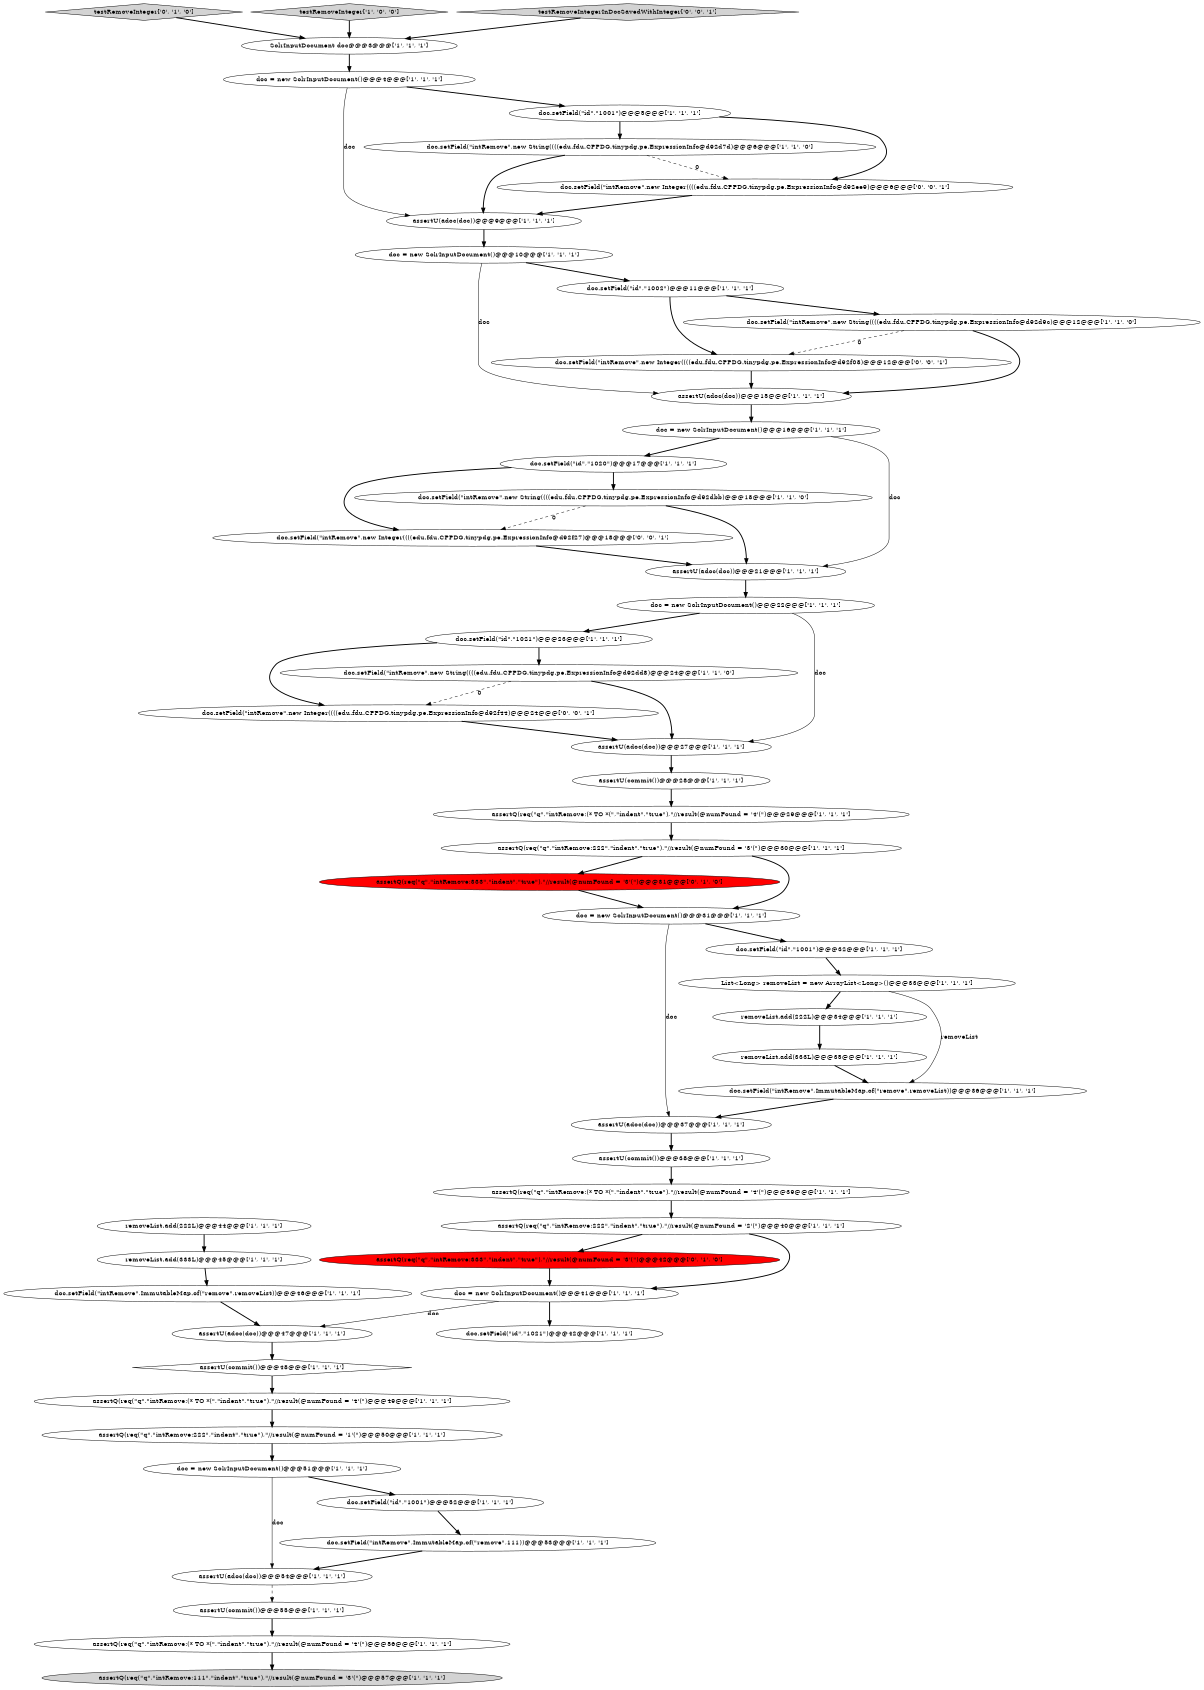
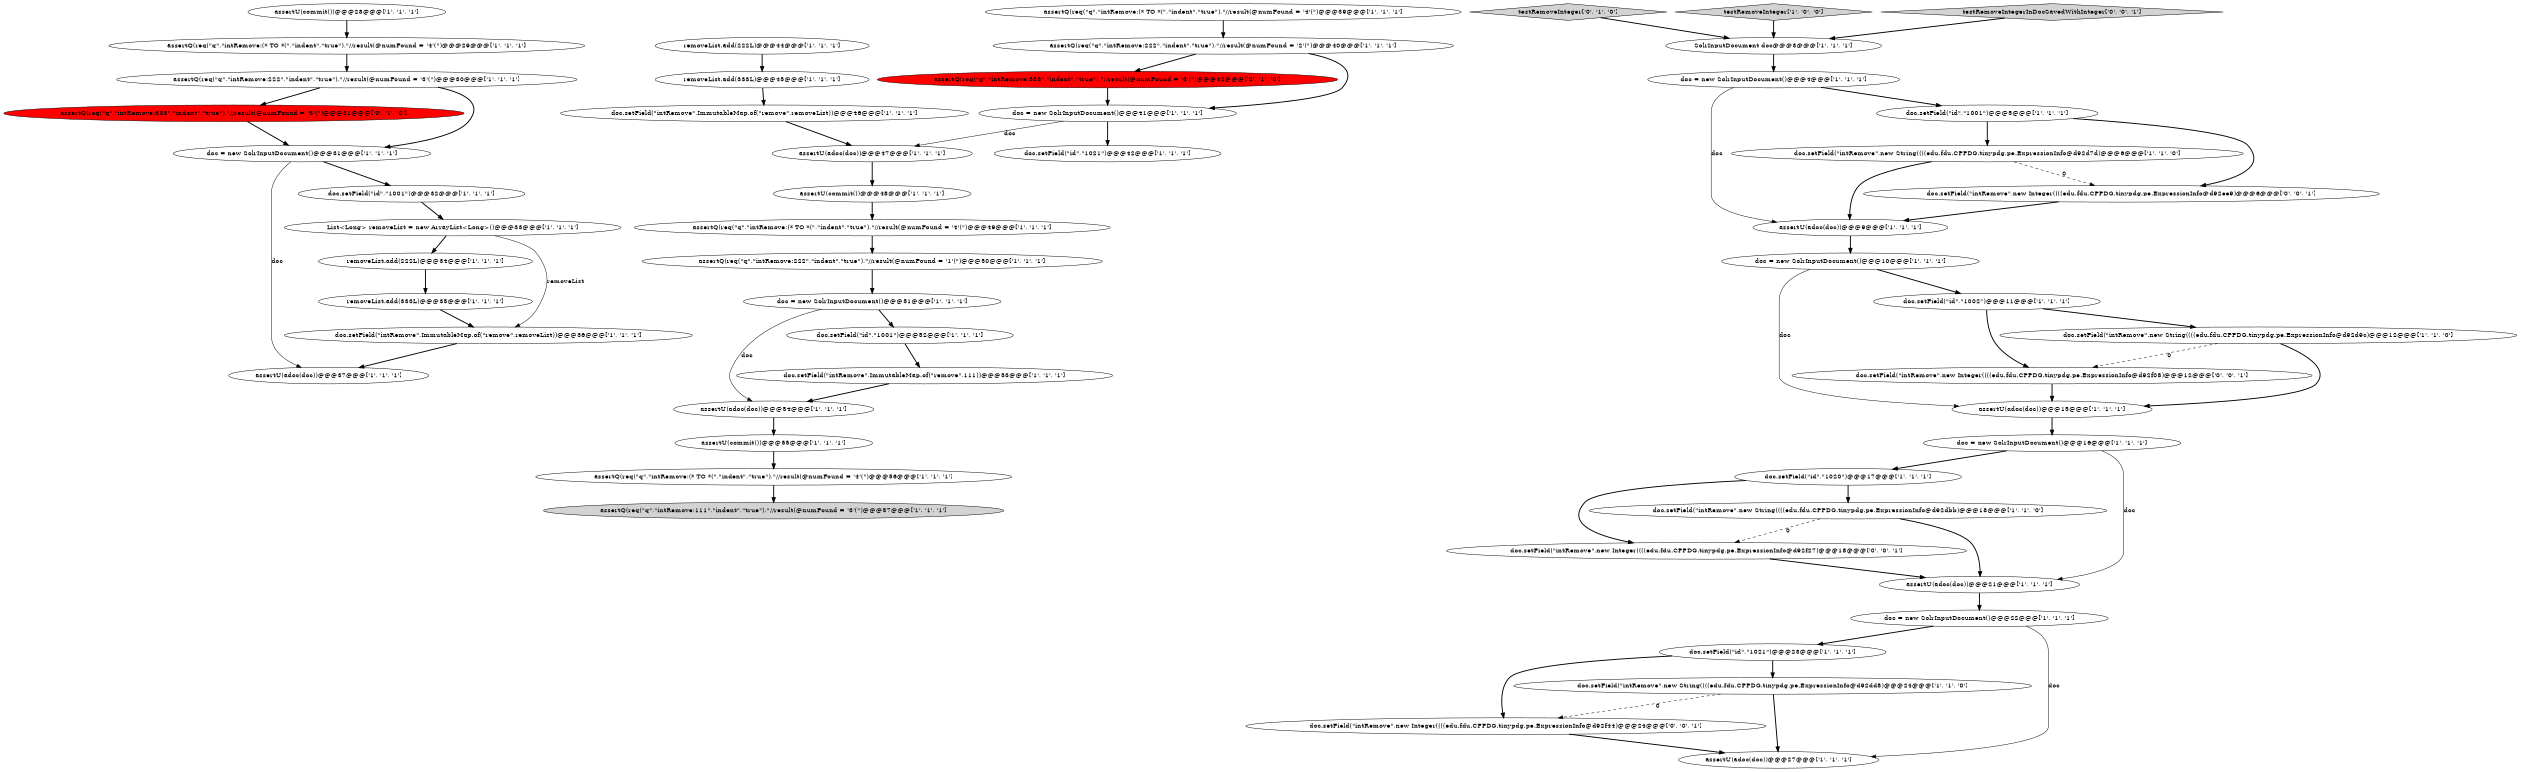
(671, 762) -> none
(671, 1159) -> none
(272, 1368) -> (872, 194)
(272, 1591) -> (774, 424)
